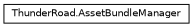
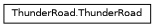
(97, 14) -> (77, 14)
